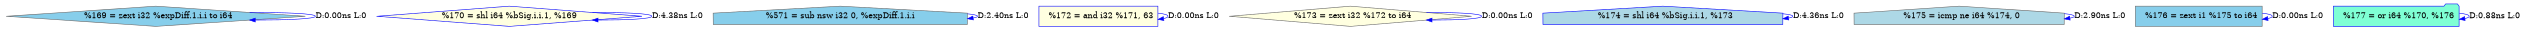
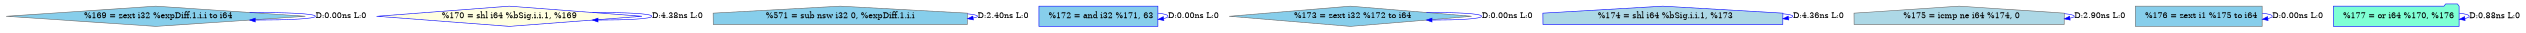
(1098, 16) -> (1098, 16)
(1350, 16) -> (1350, 16)
